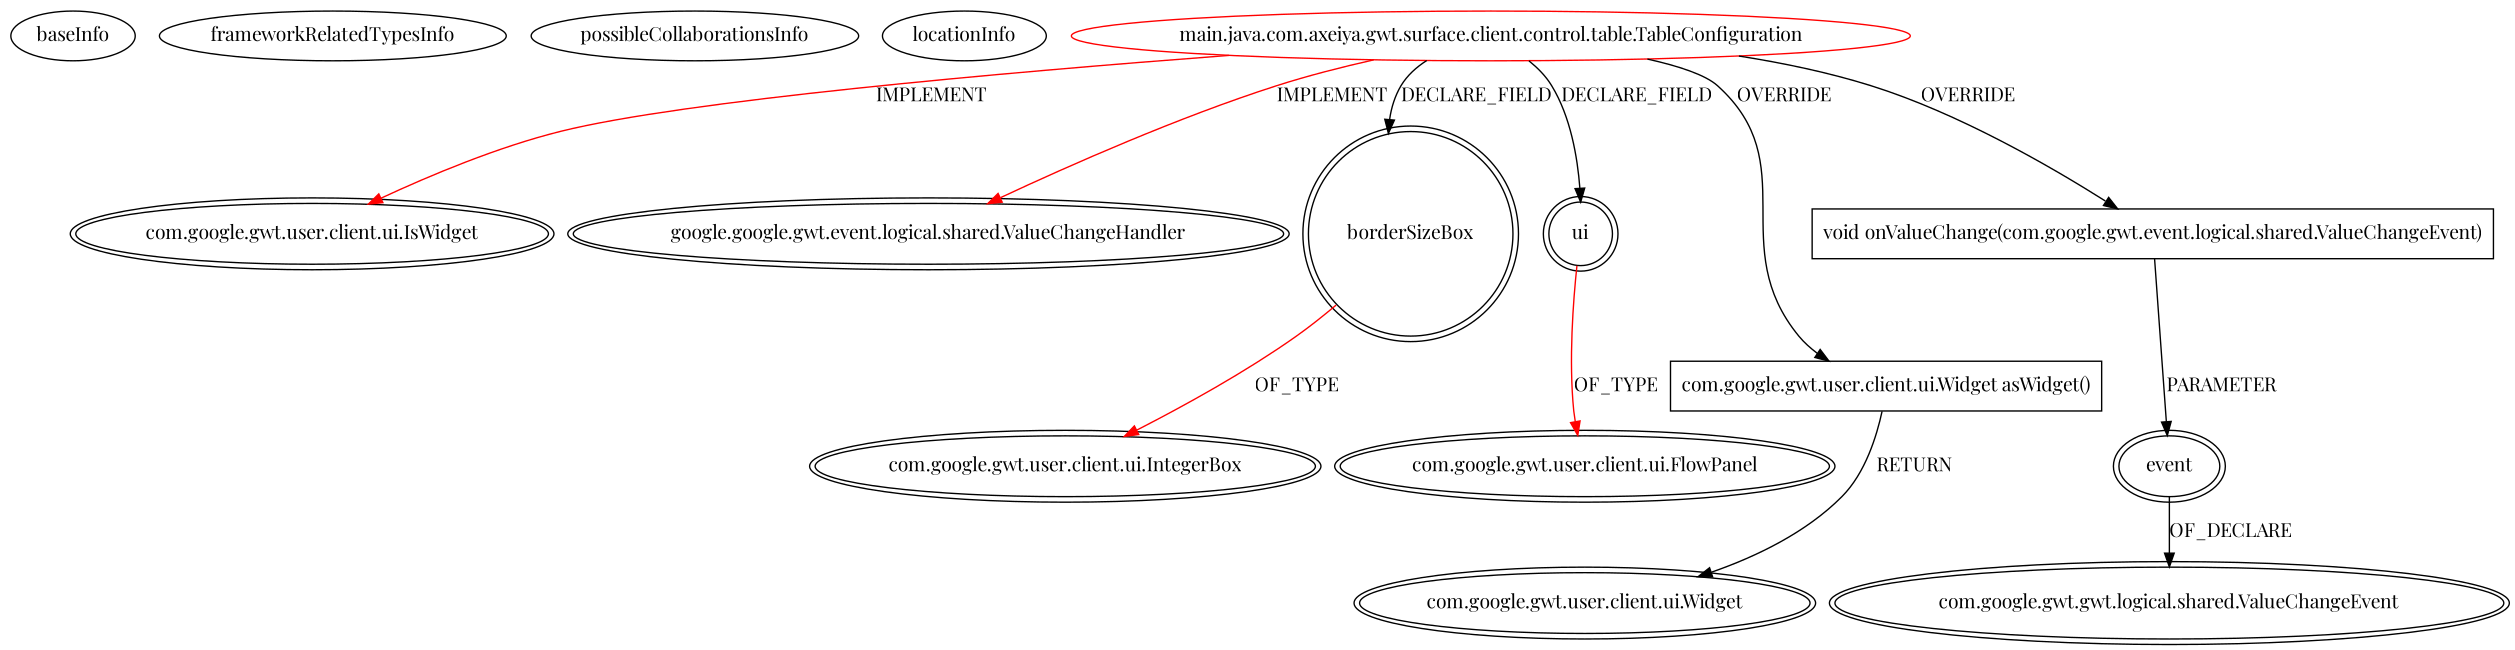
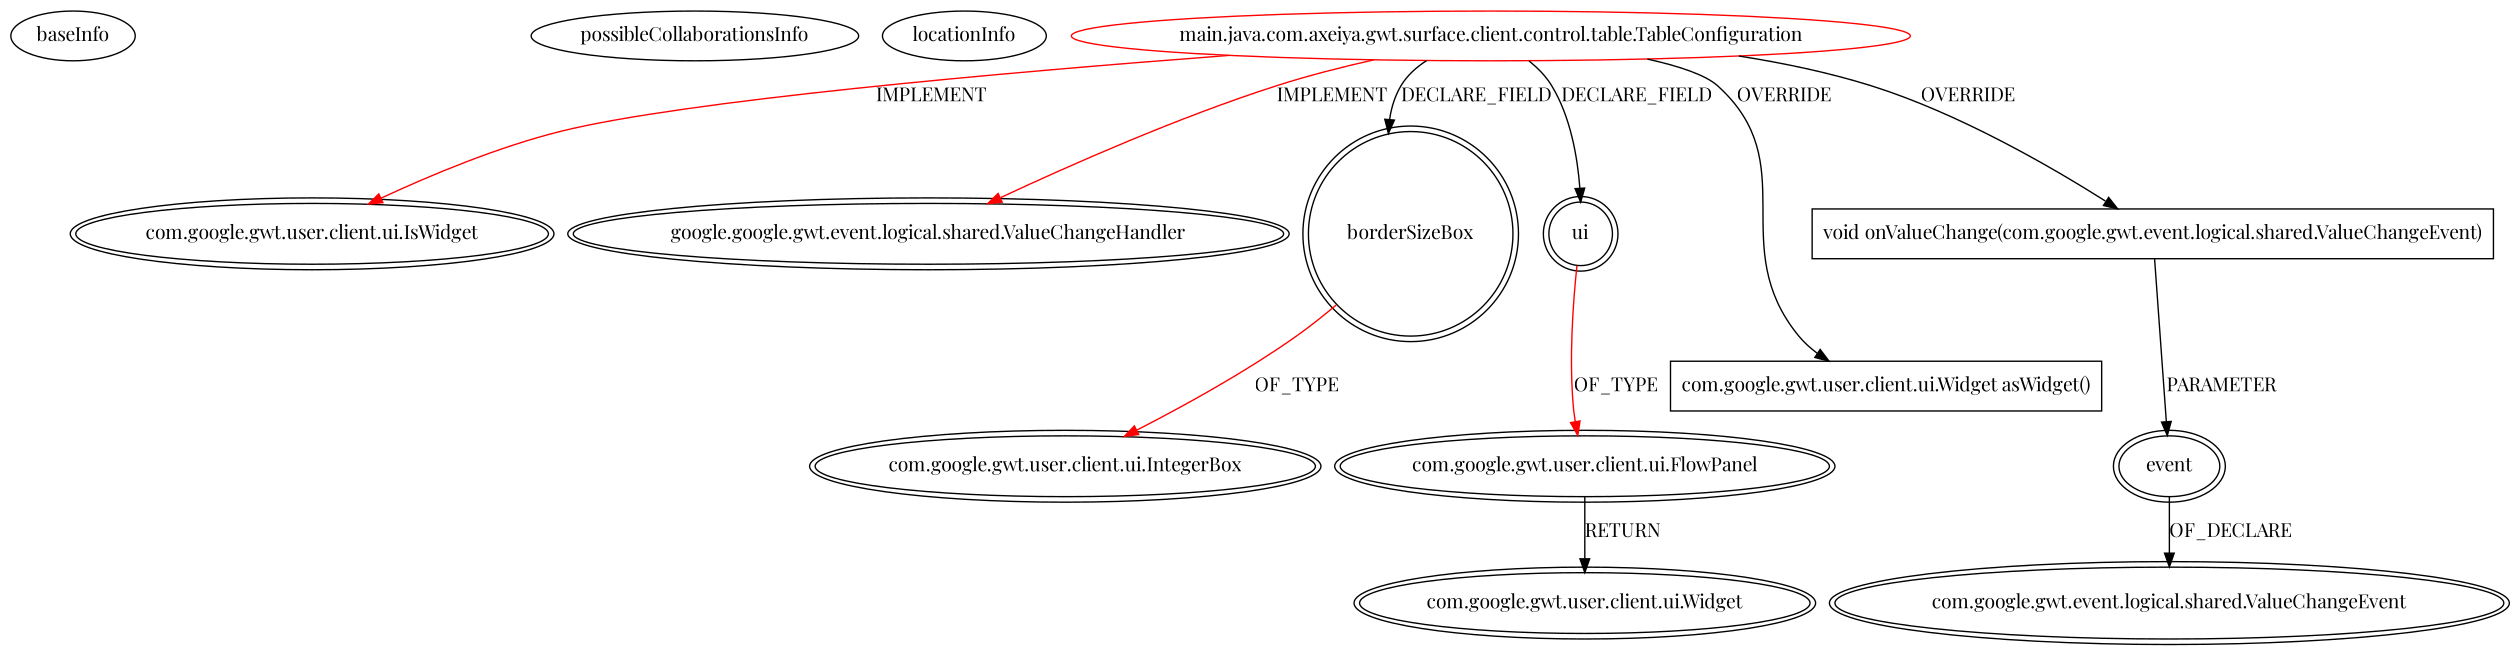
(333, 36) -> none
(1821, 515) -> (1585, 528)
(2169, 603) -> (2169, 603)
